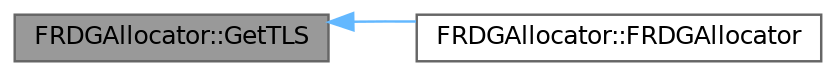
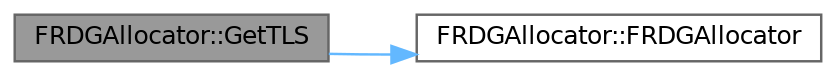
(385, 21) -> (360, 54)
